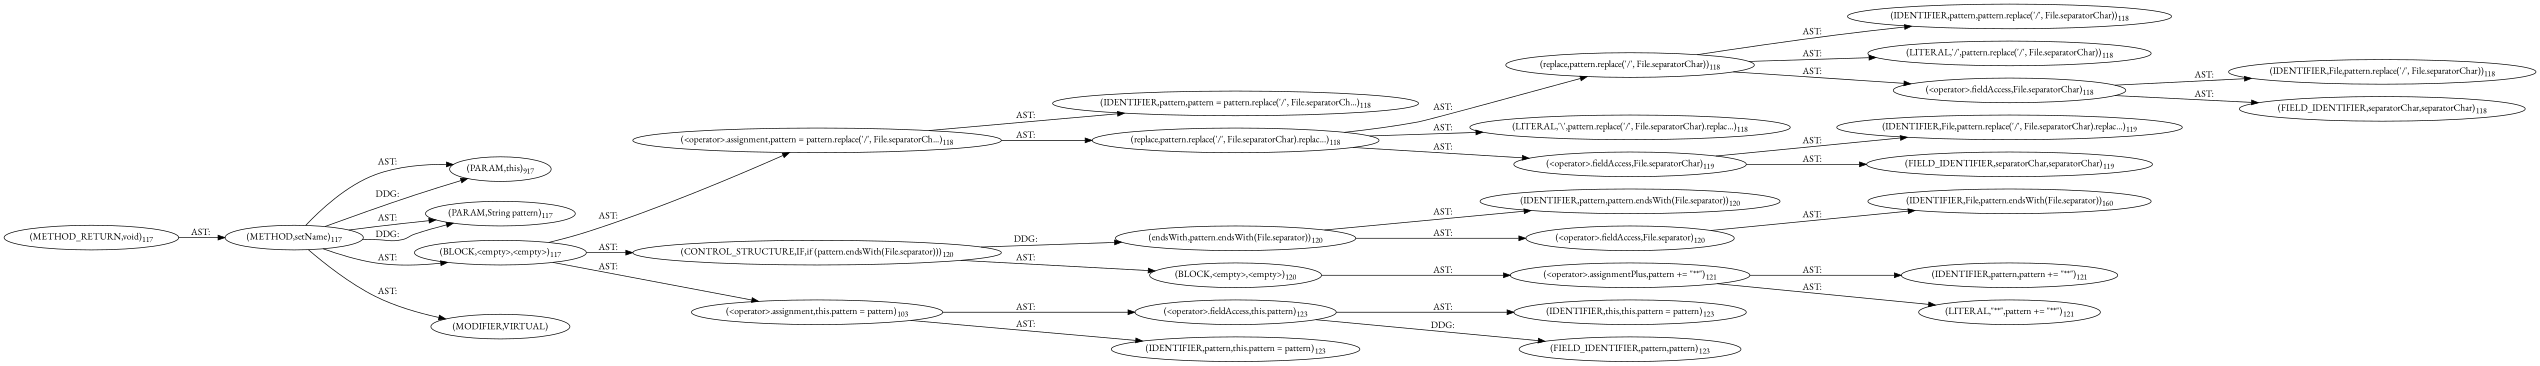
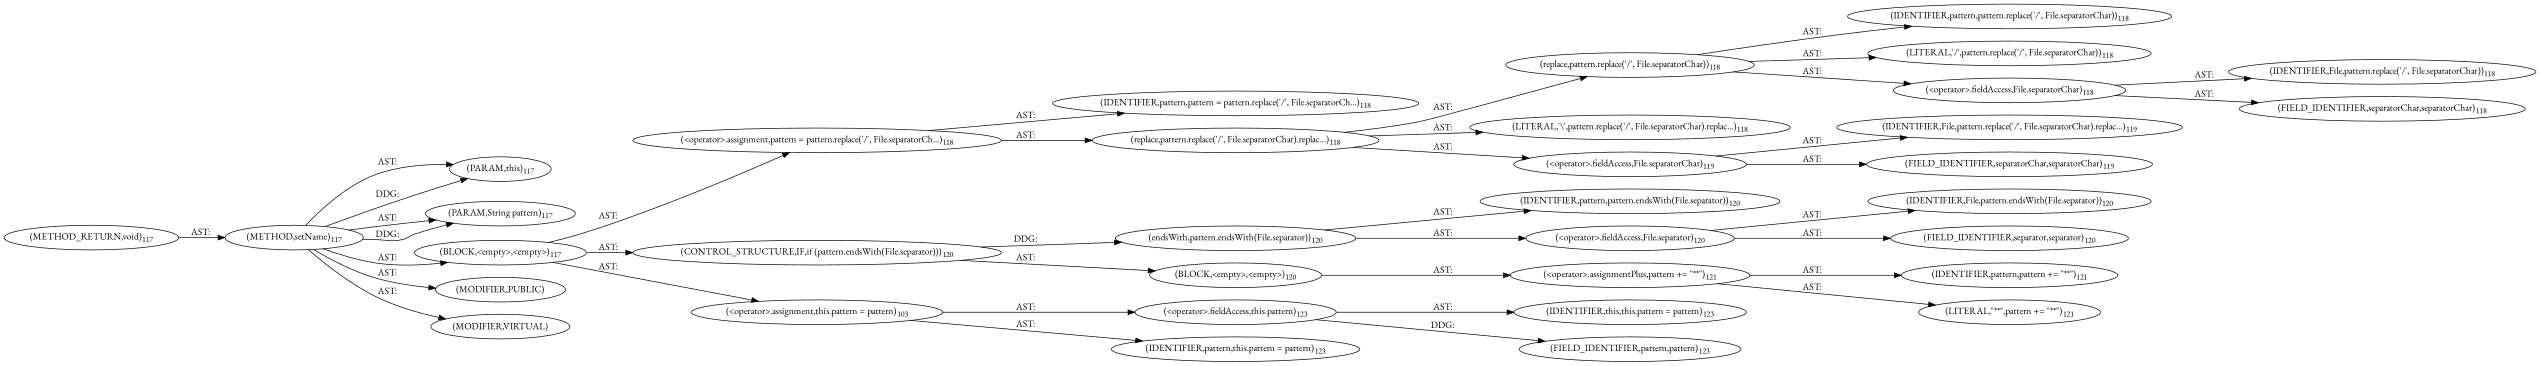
(528, 168) -> (528, 168)
(2107, 200) -> (2107, 200)
none -> (2010, 238)
none -> (500, 290)
